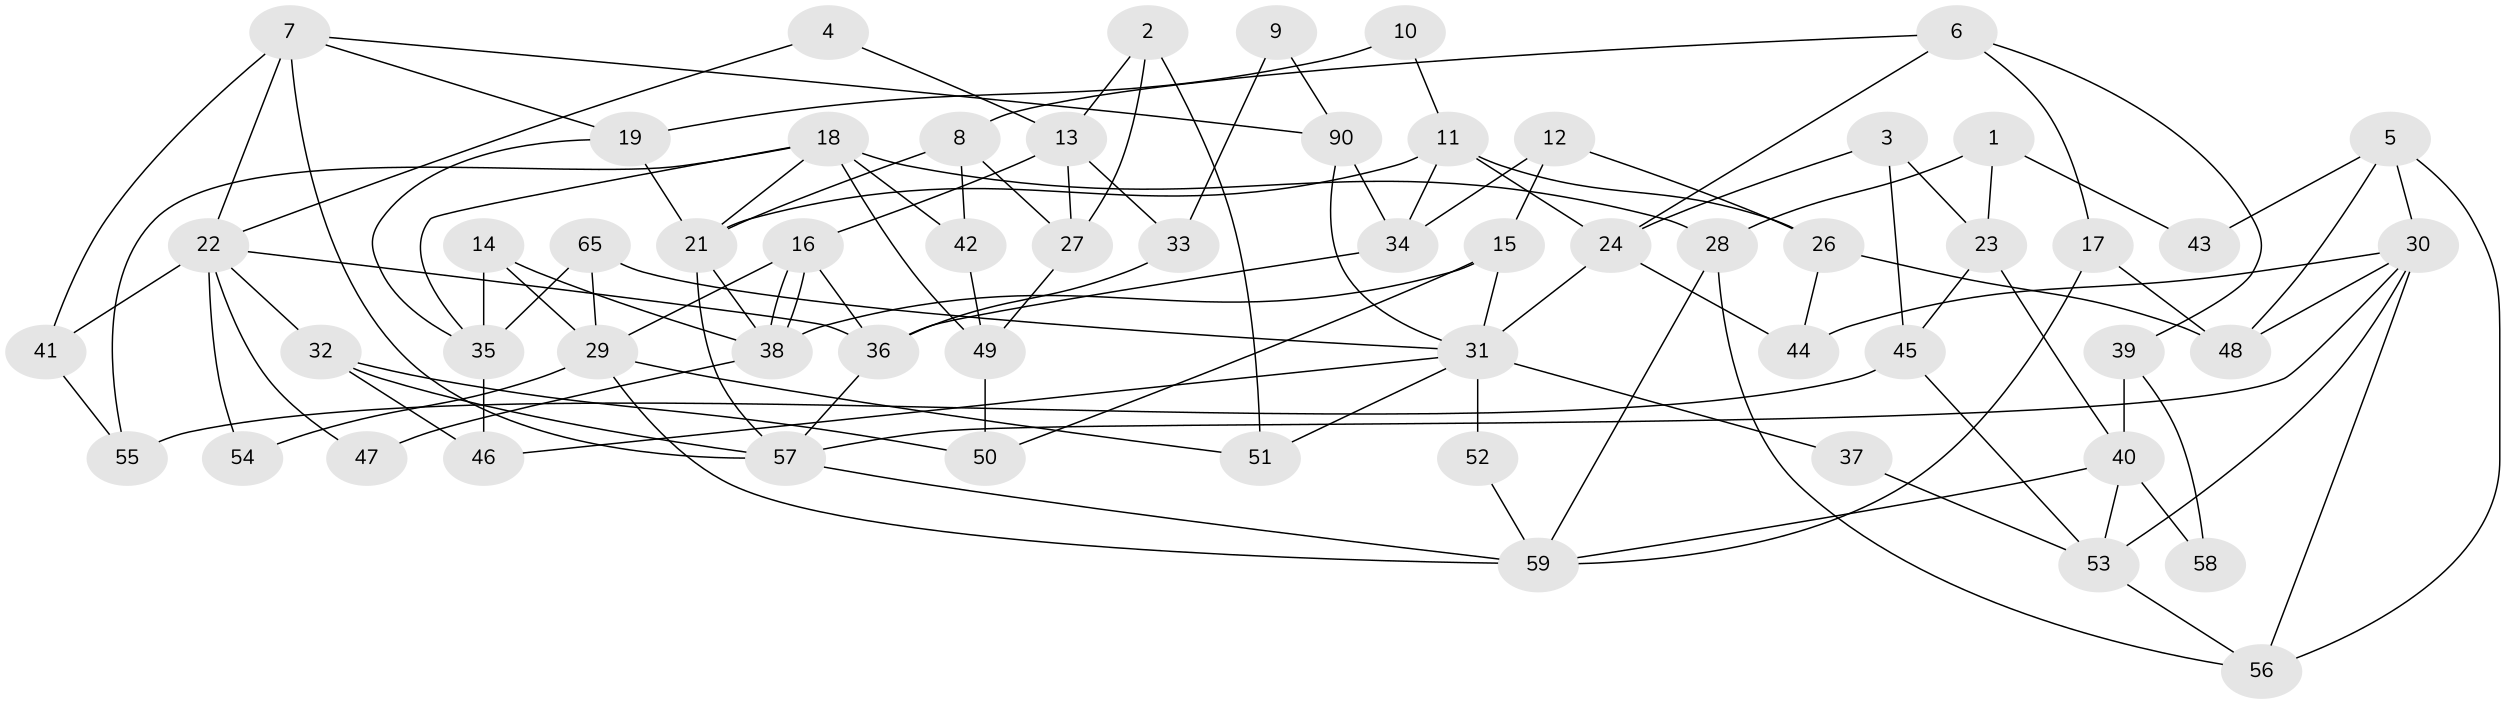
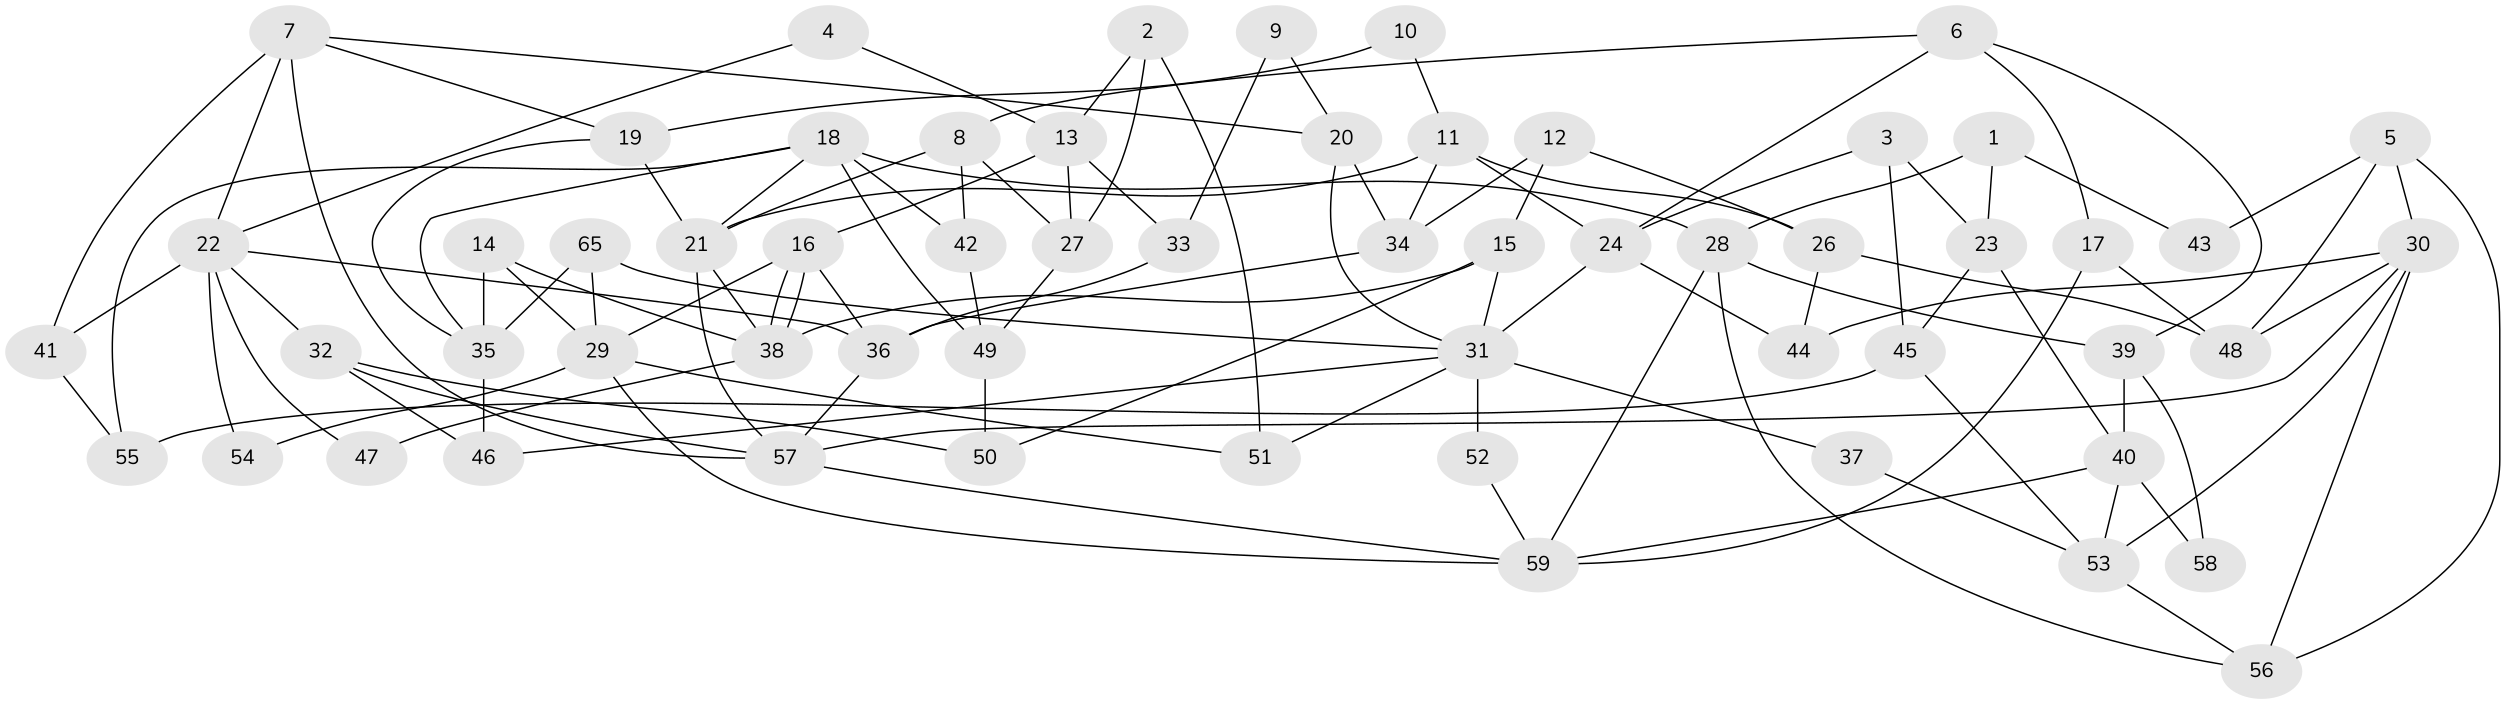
(1342, 139) -> (1342, 139)
none -> (1889, 306)
